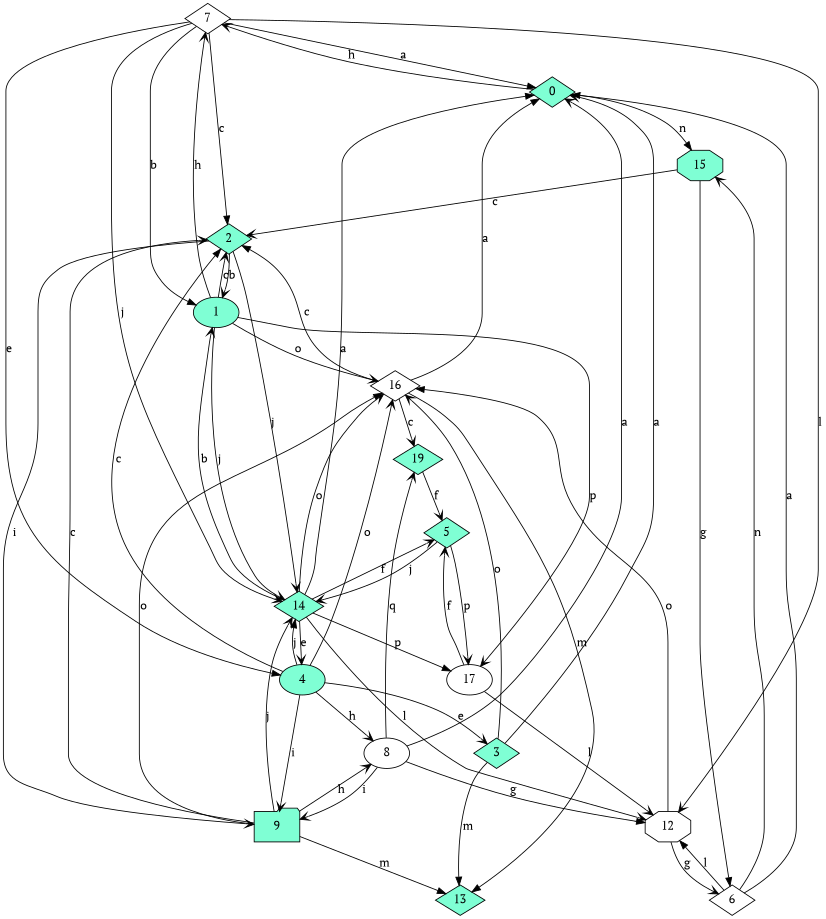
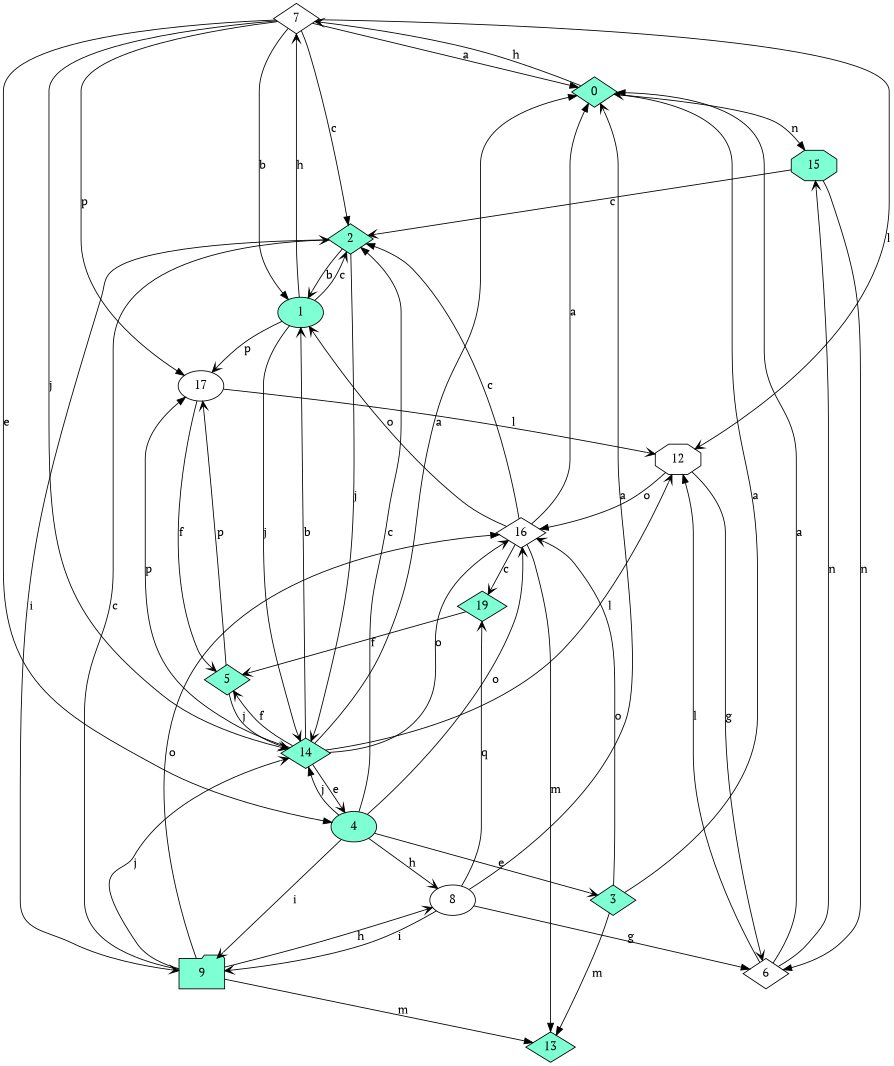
none -> (81, 142)
(299, 357) -> (395, 437)
(703, 533) -> (864, 570)
(519, 799) -> (608, 937)
